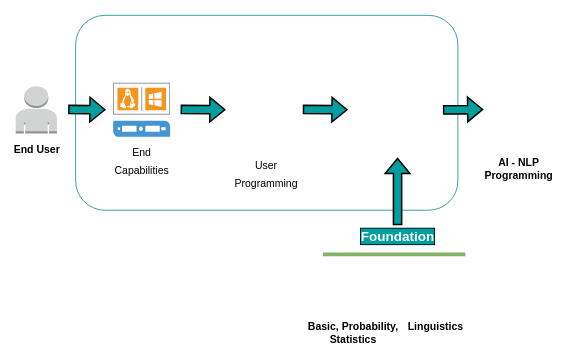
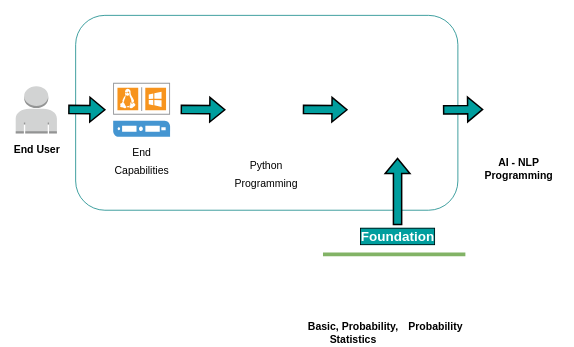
(266, 174) -> (266, 174)
(436, 326) -> (436, 326)
